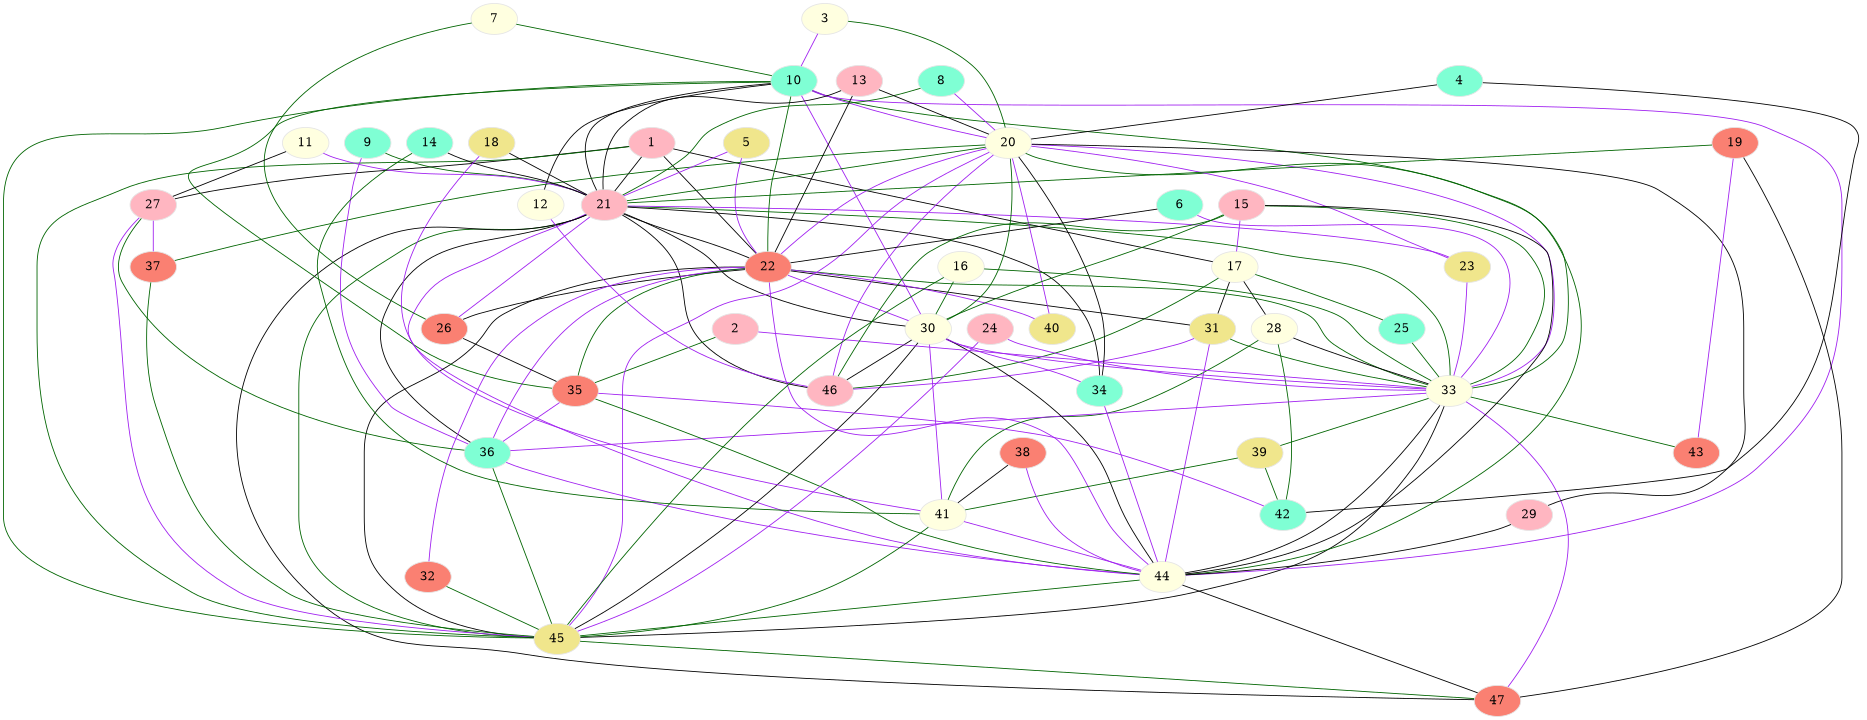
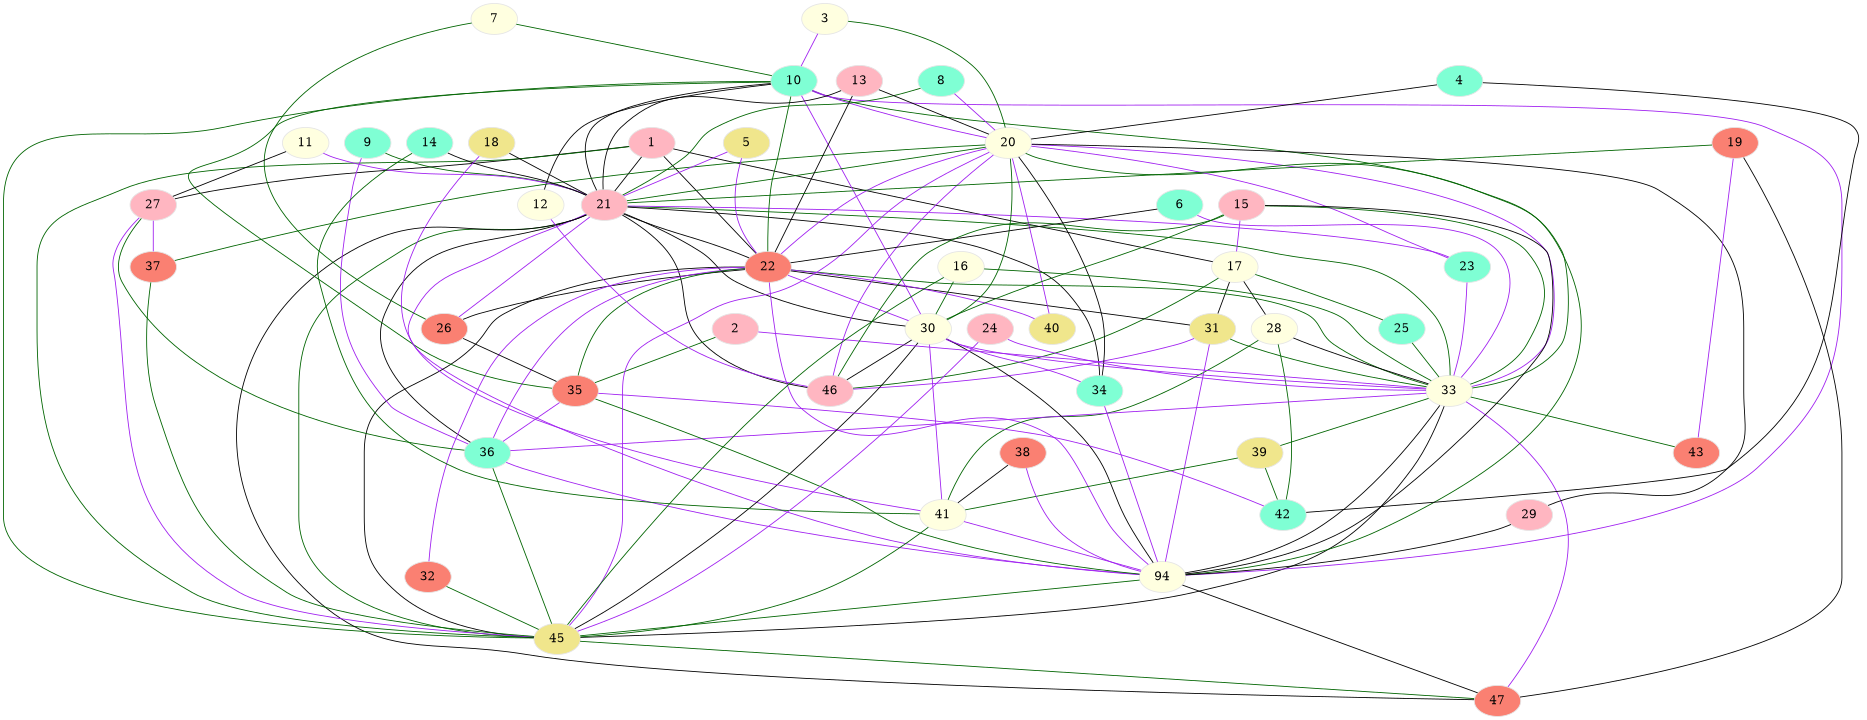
(1467, 267) -> (1467, 267)
(1162, 577) -> (1162, 577)
